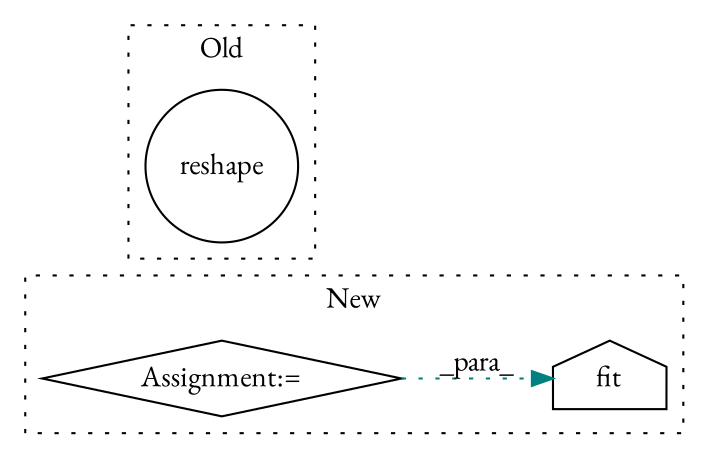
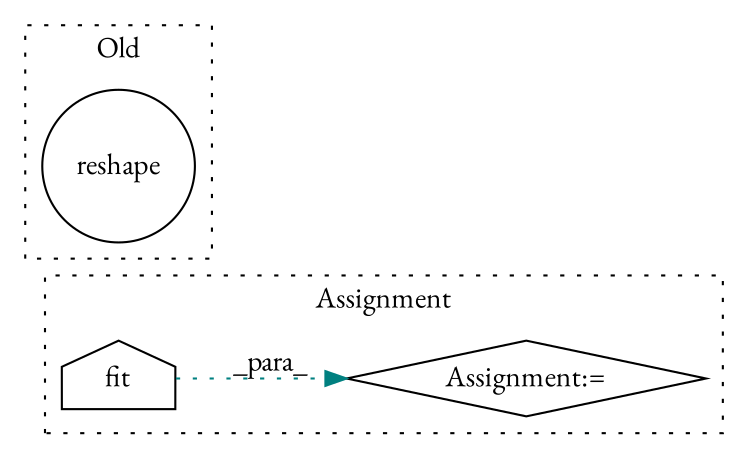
(354, 300) -> (384, 300)
(467, 378) -> (250, 378)
